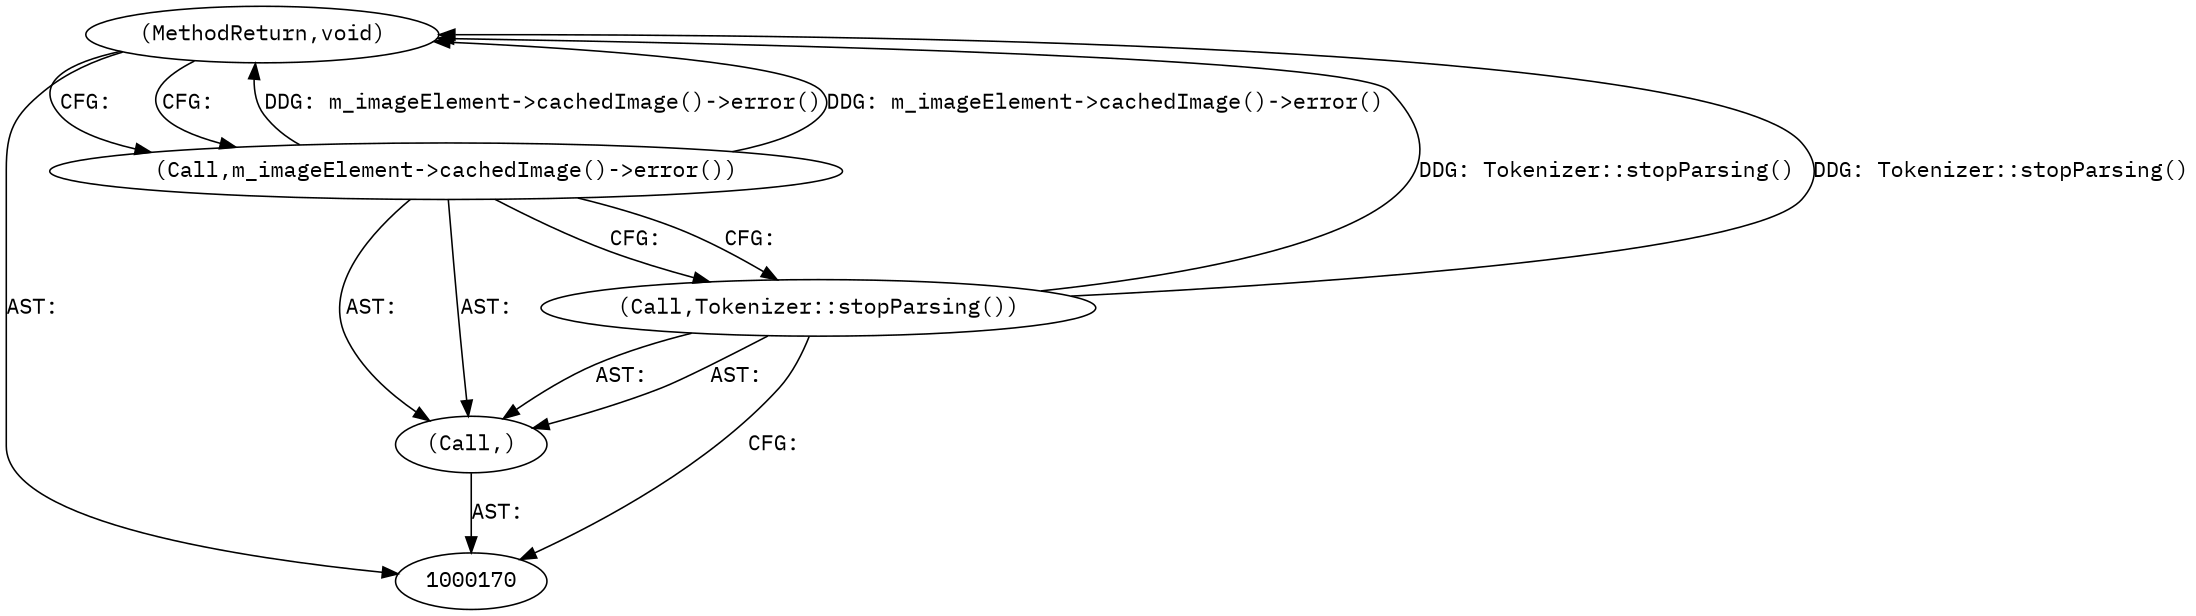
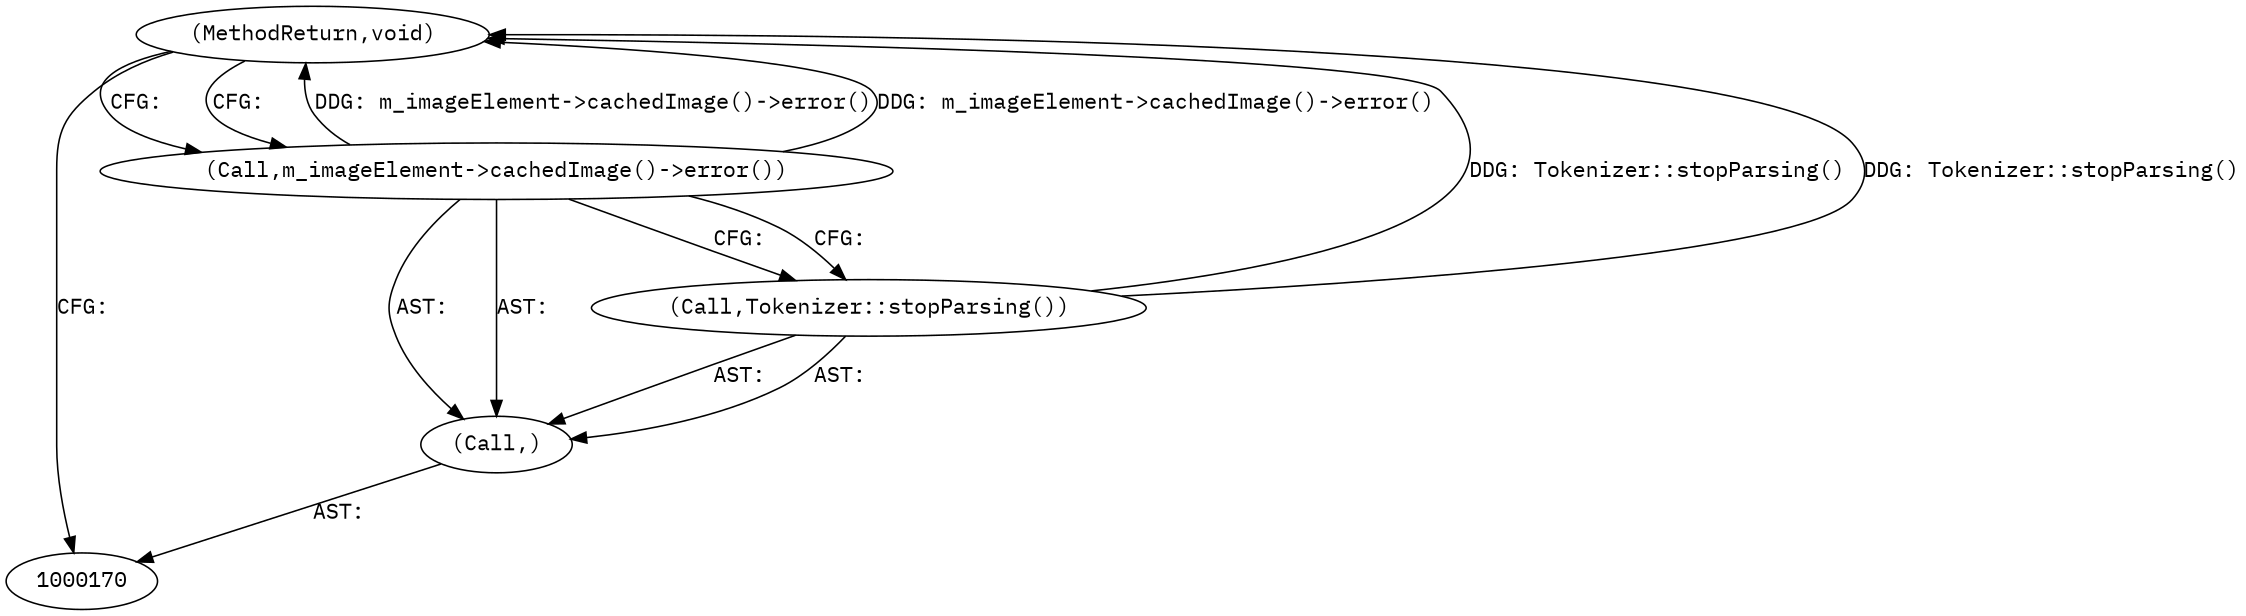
(39, 308) -> (90, 308)
(690, 465) -> none
